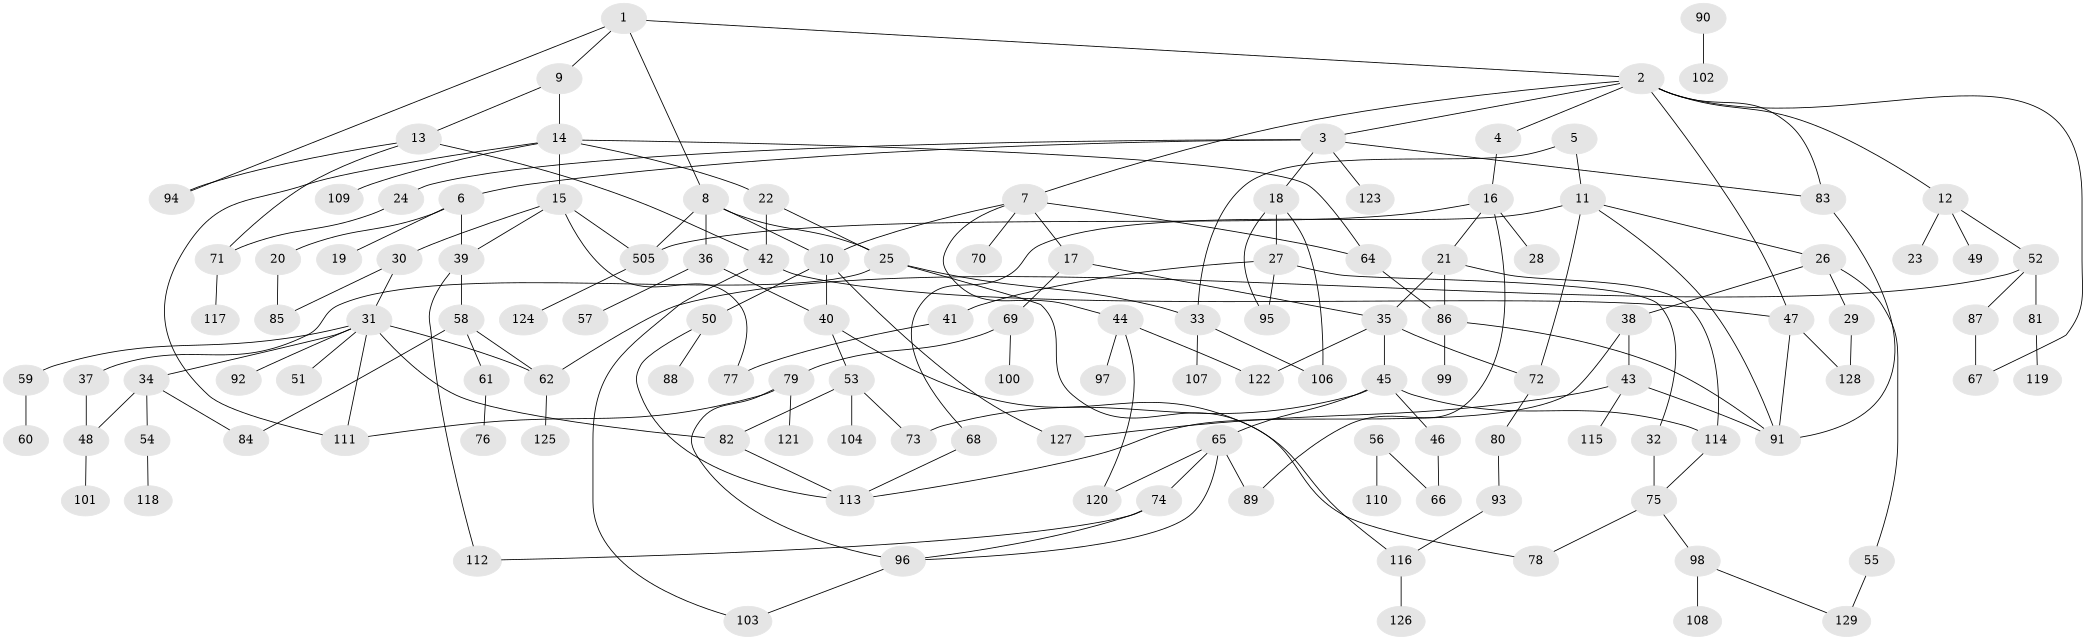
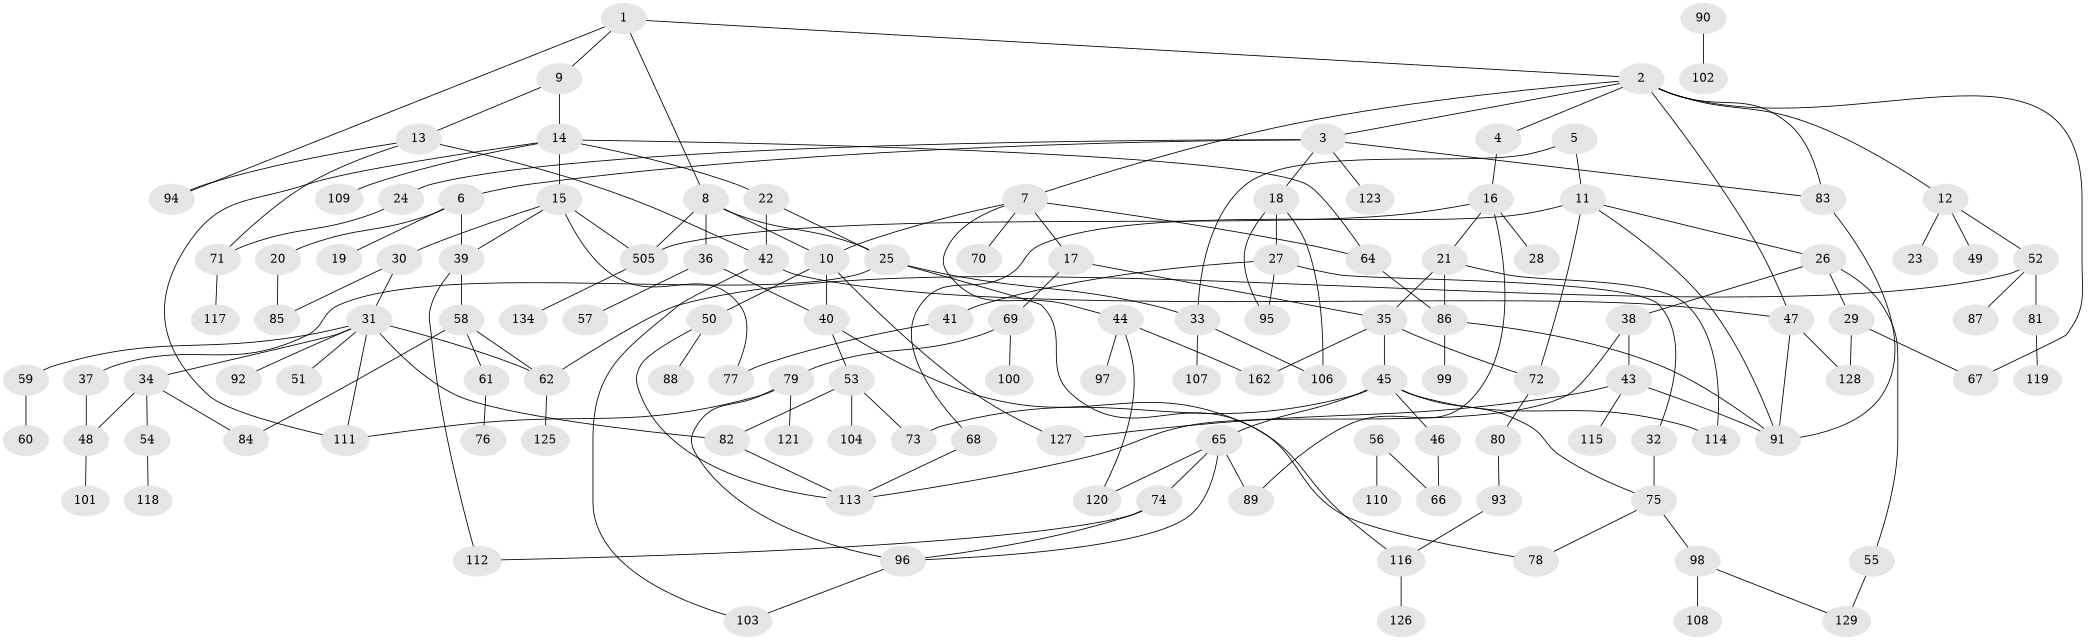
(523, 320) -> (523, 320)
(1976, 350) -> (1914, 350)
(1260, 380) -> (1260, 380)
(1685, 471) -> (1526, 424)
